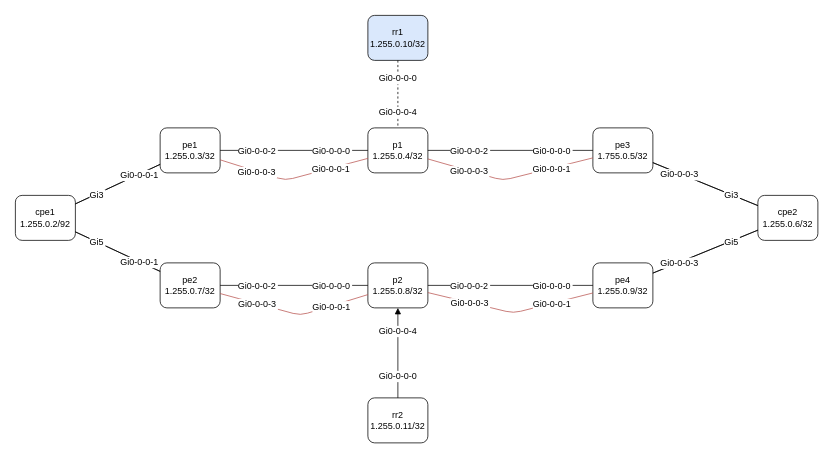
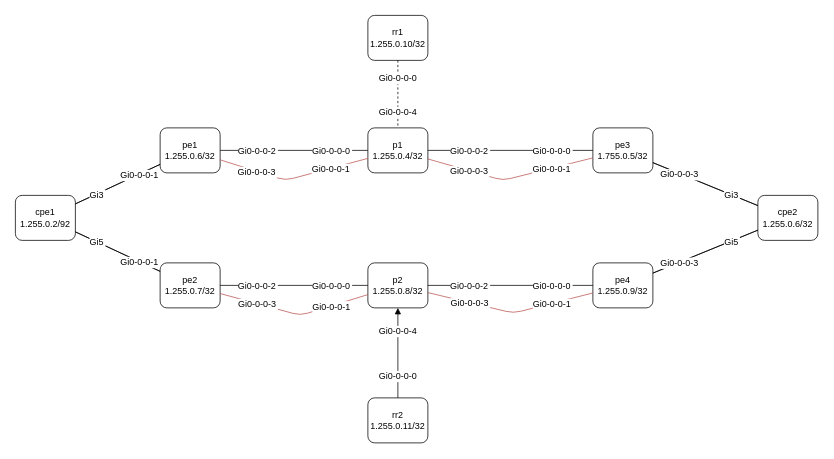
(398, 38) -> (398, 38)
(190, 150) -> (190, 150)
